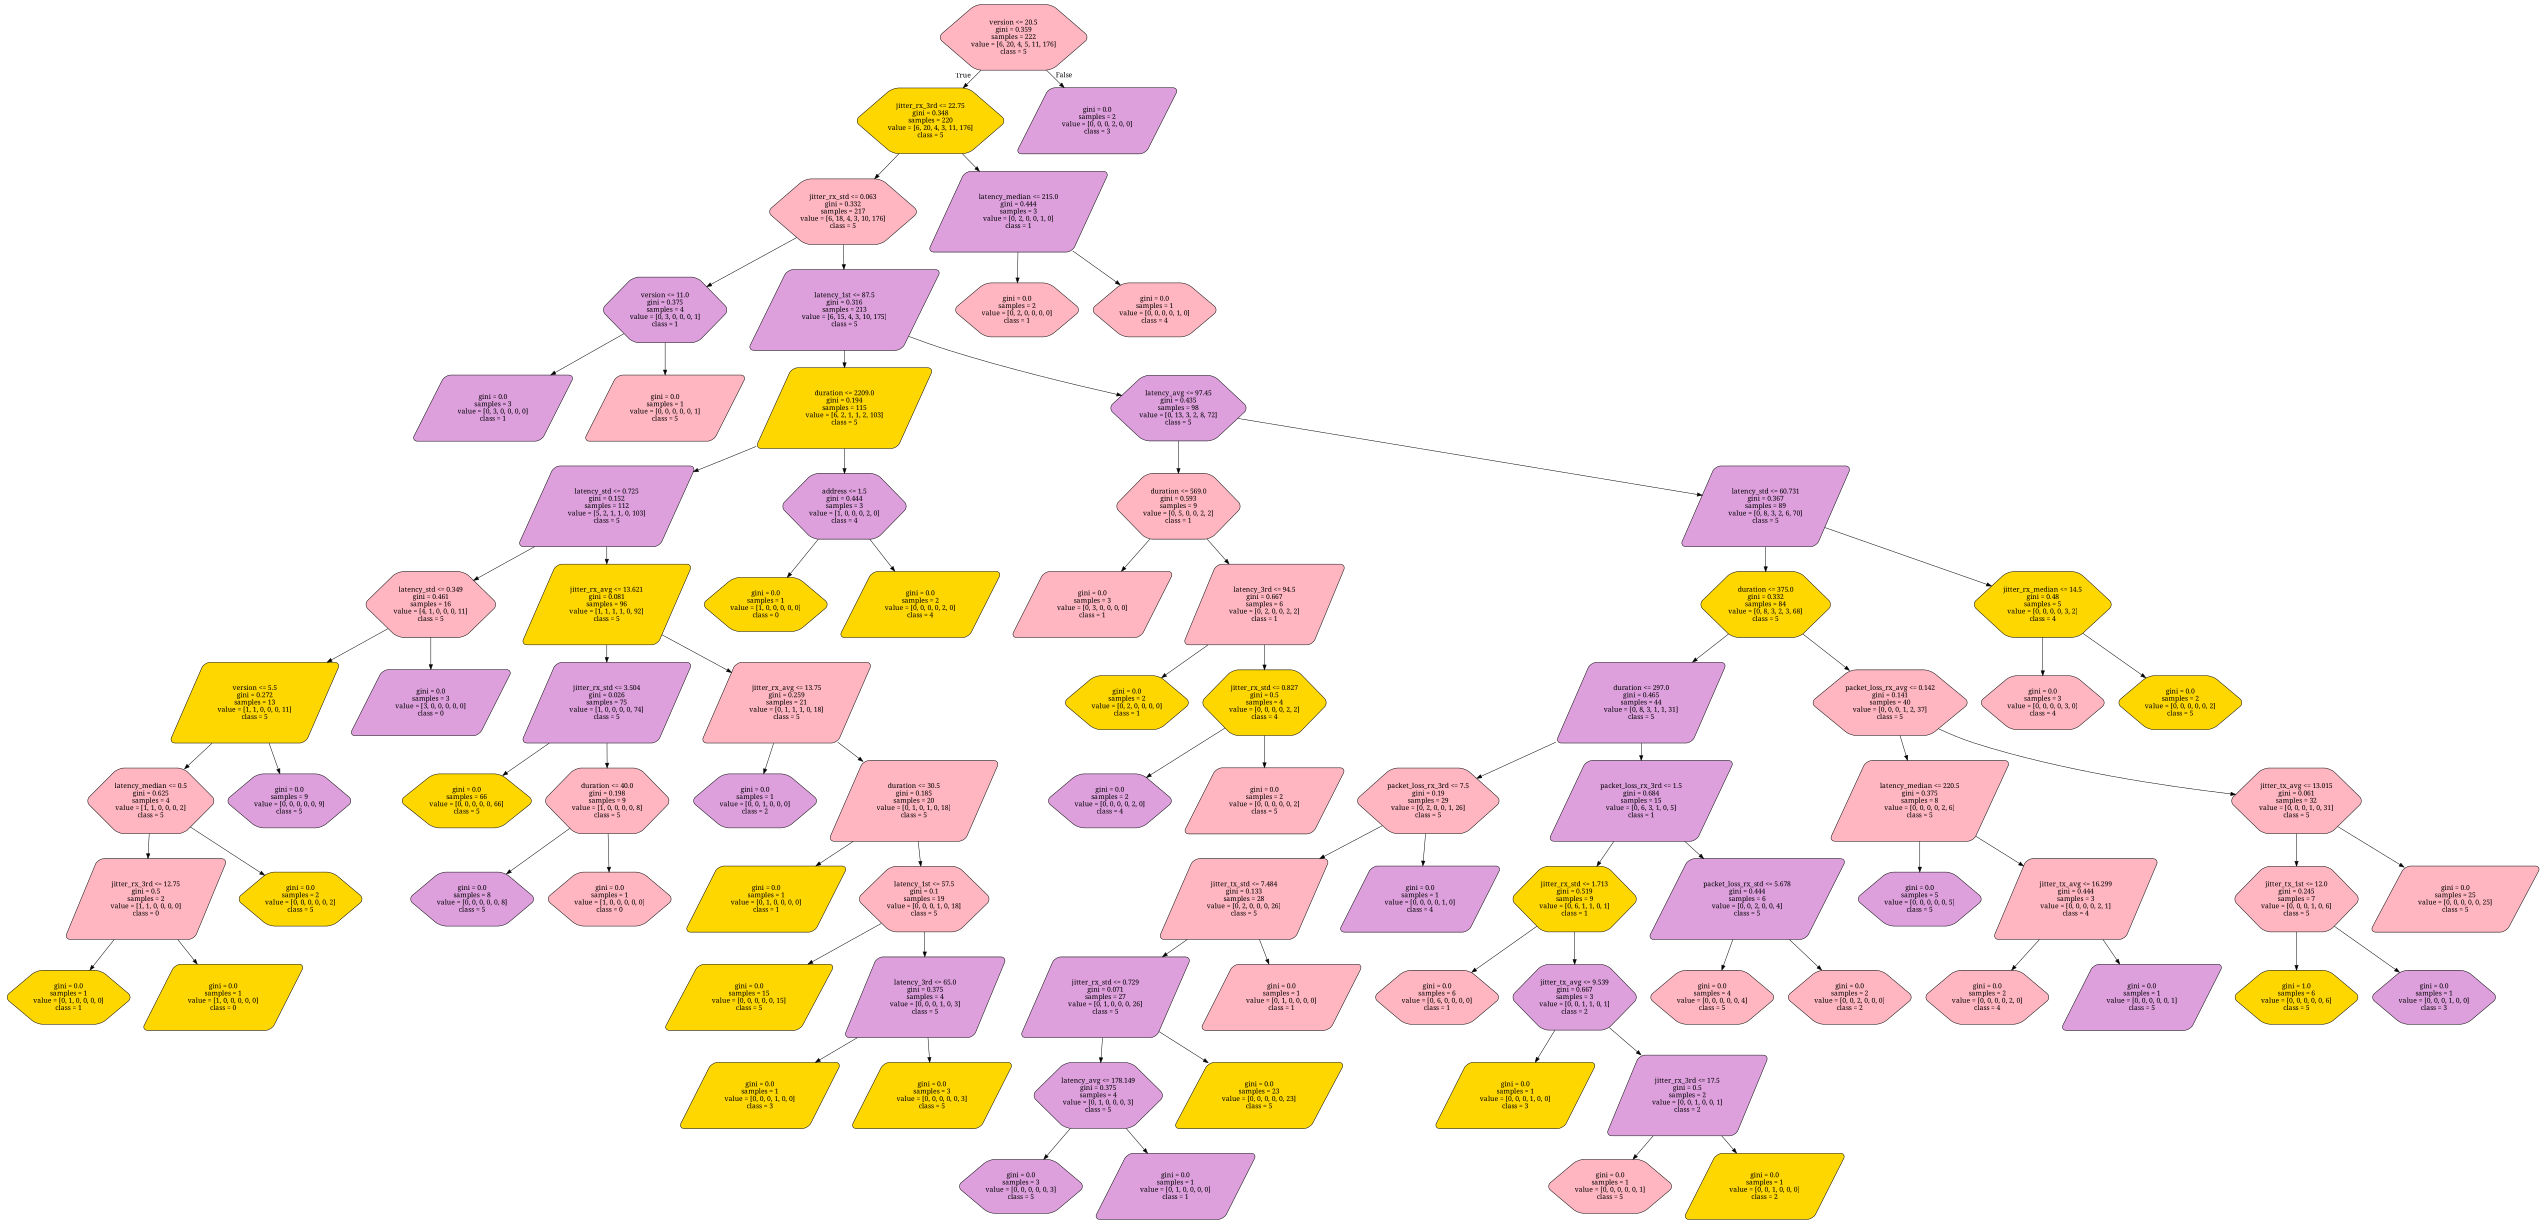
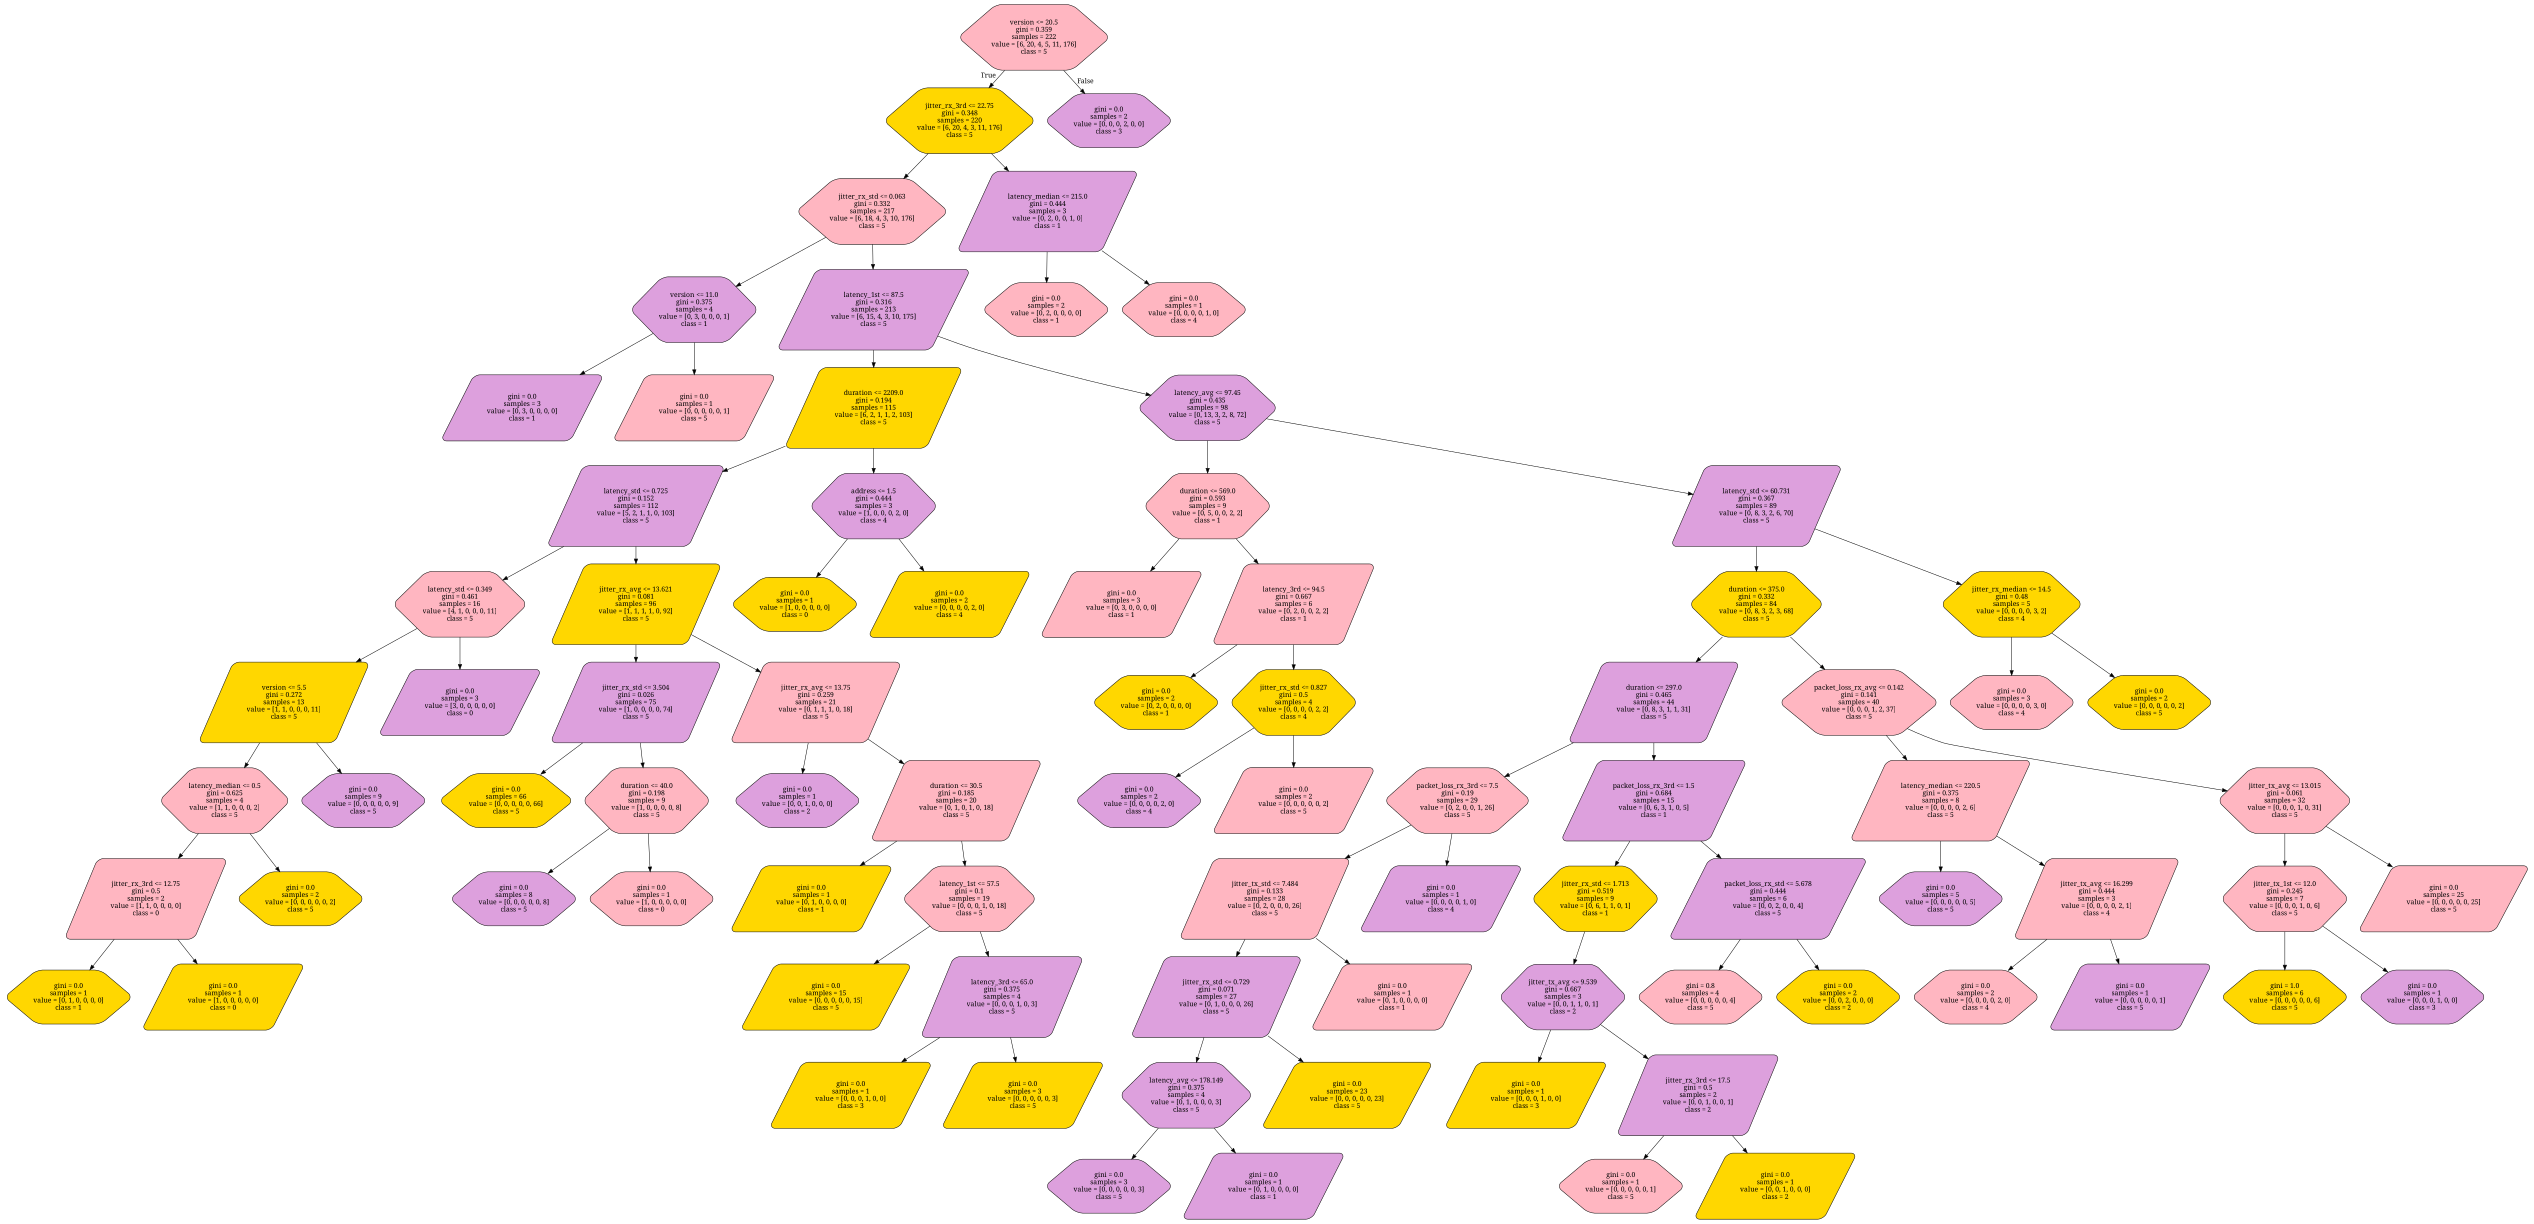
(1097, 121) -> (1109, 121)
(1437, 997) -> none
(1712, 997) -> (1701, 997)
(1850, 997) -> (1838, 997)
